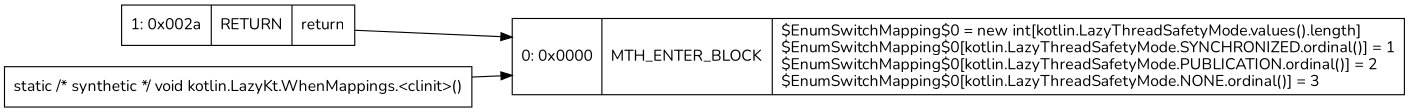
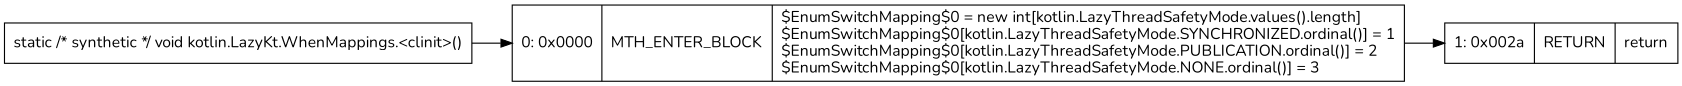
(428, 33) -> (1419, 43)
